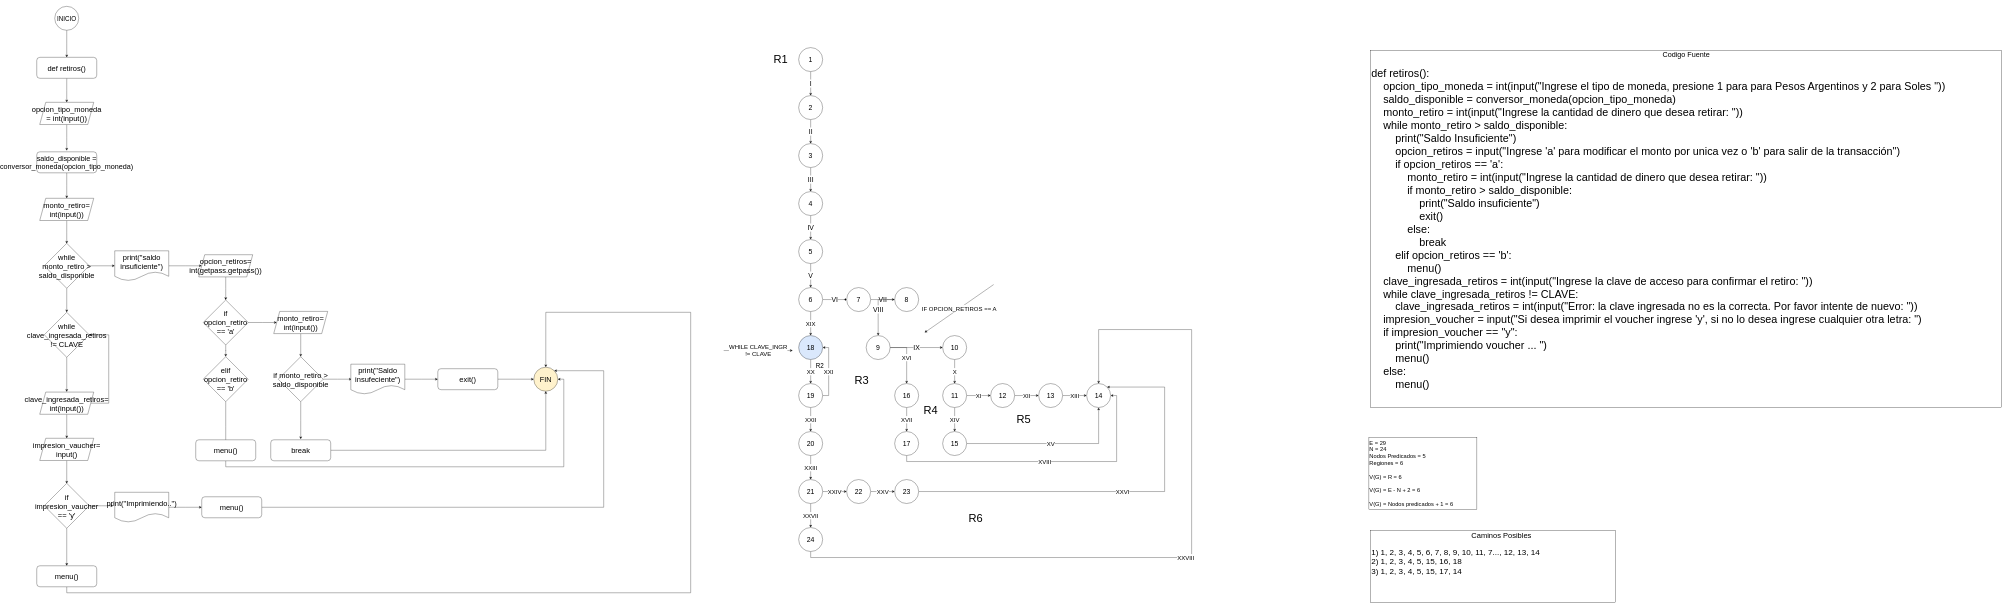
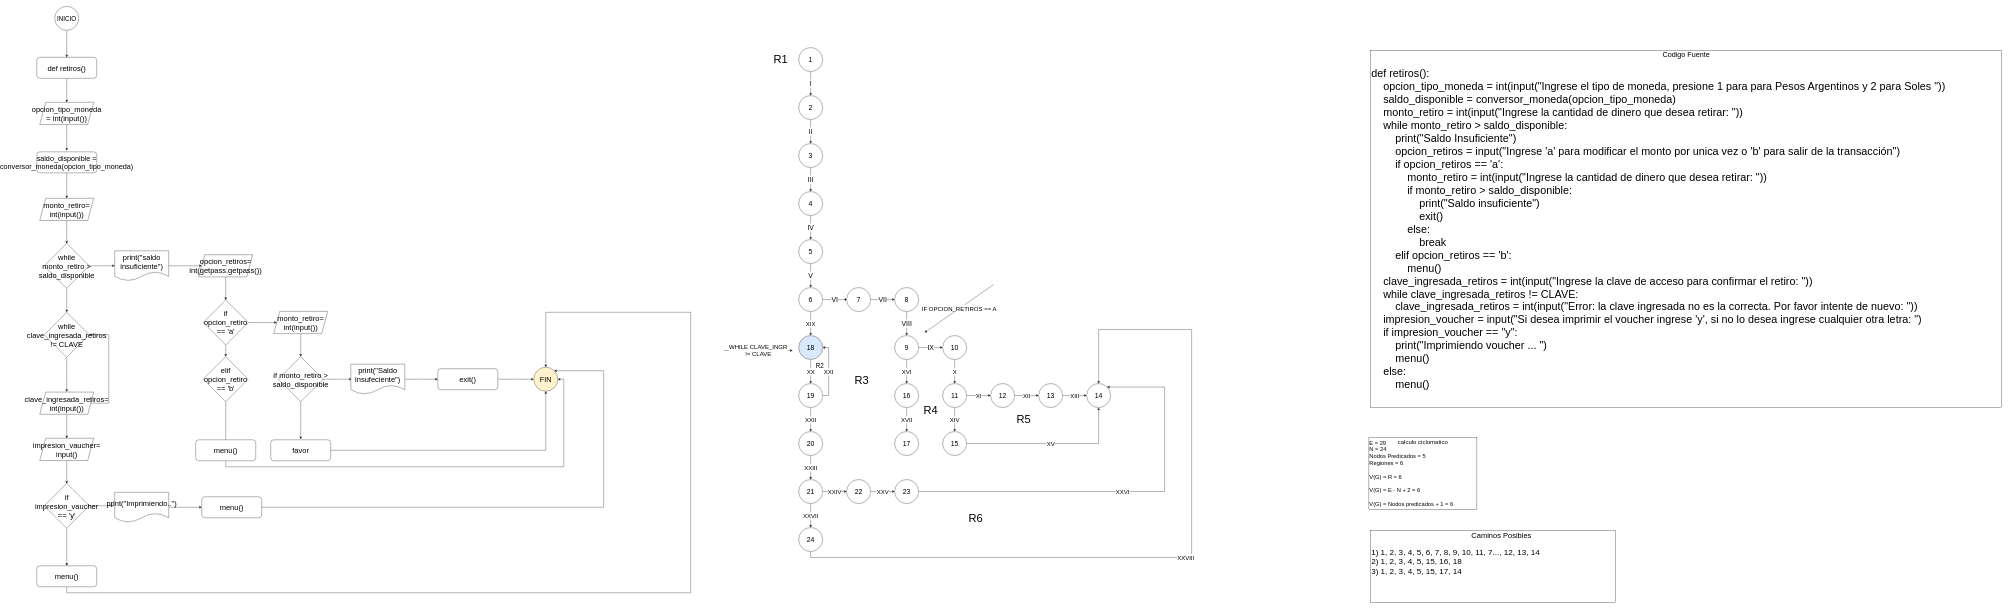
(878, 348) -> (907, 348)
none -> (1423, 442)
(301, 450) -> (301, 450)
(1044, 462) -> none
